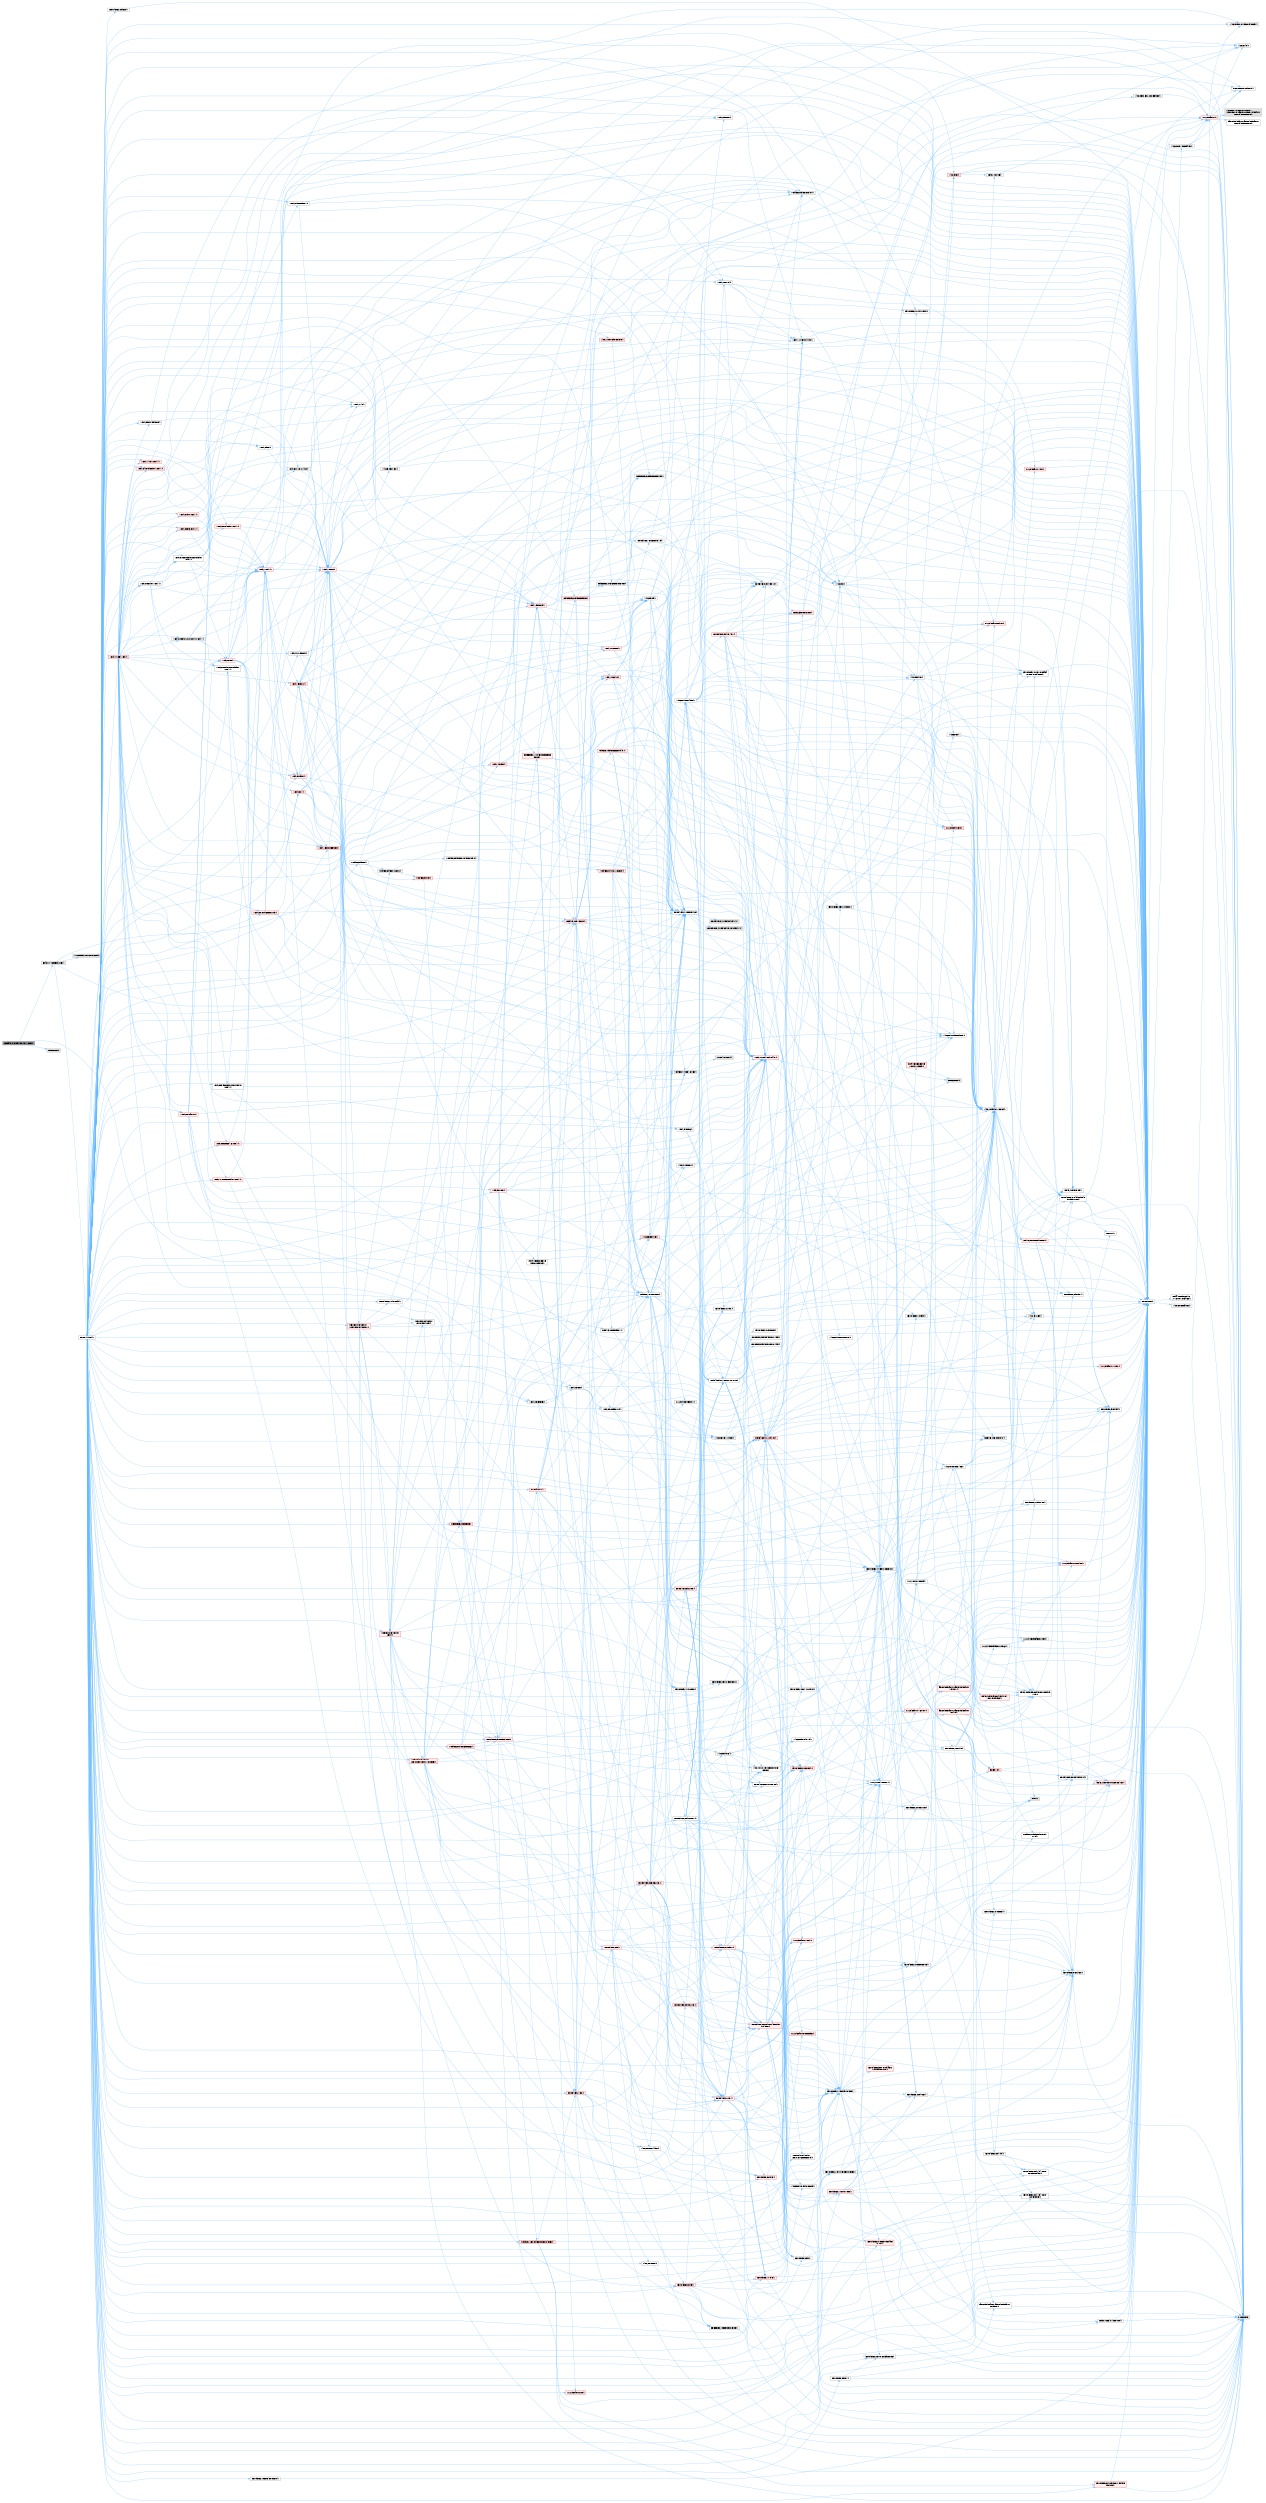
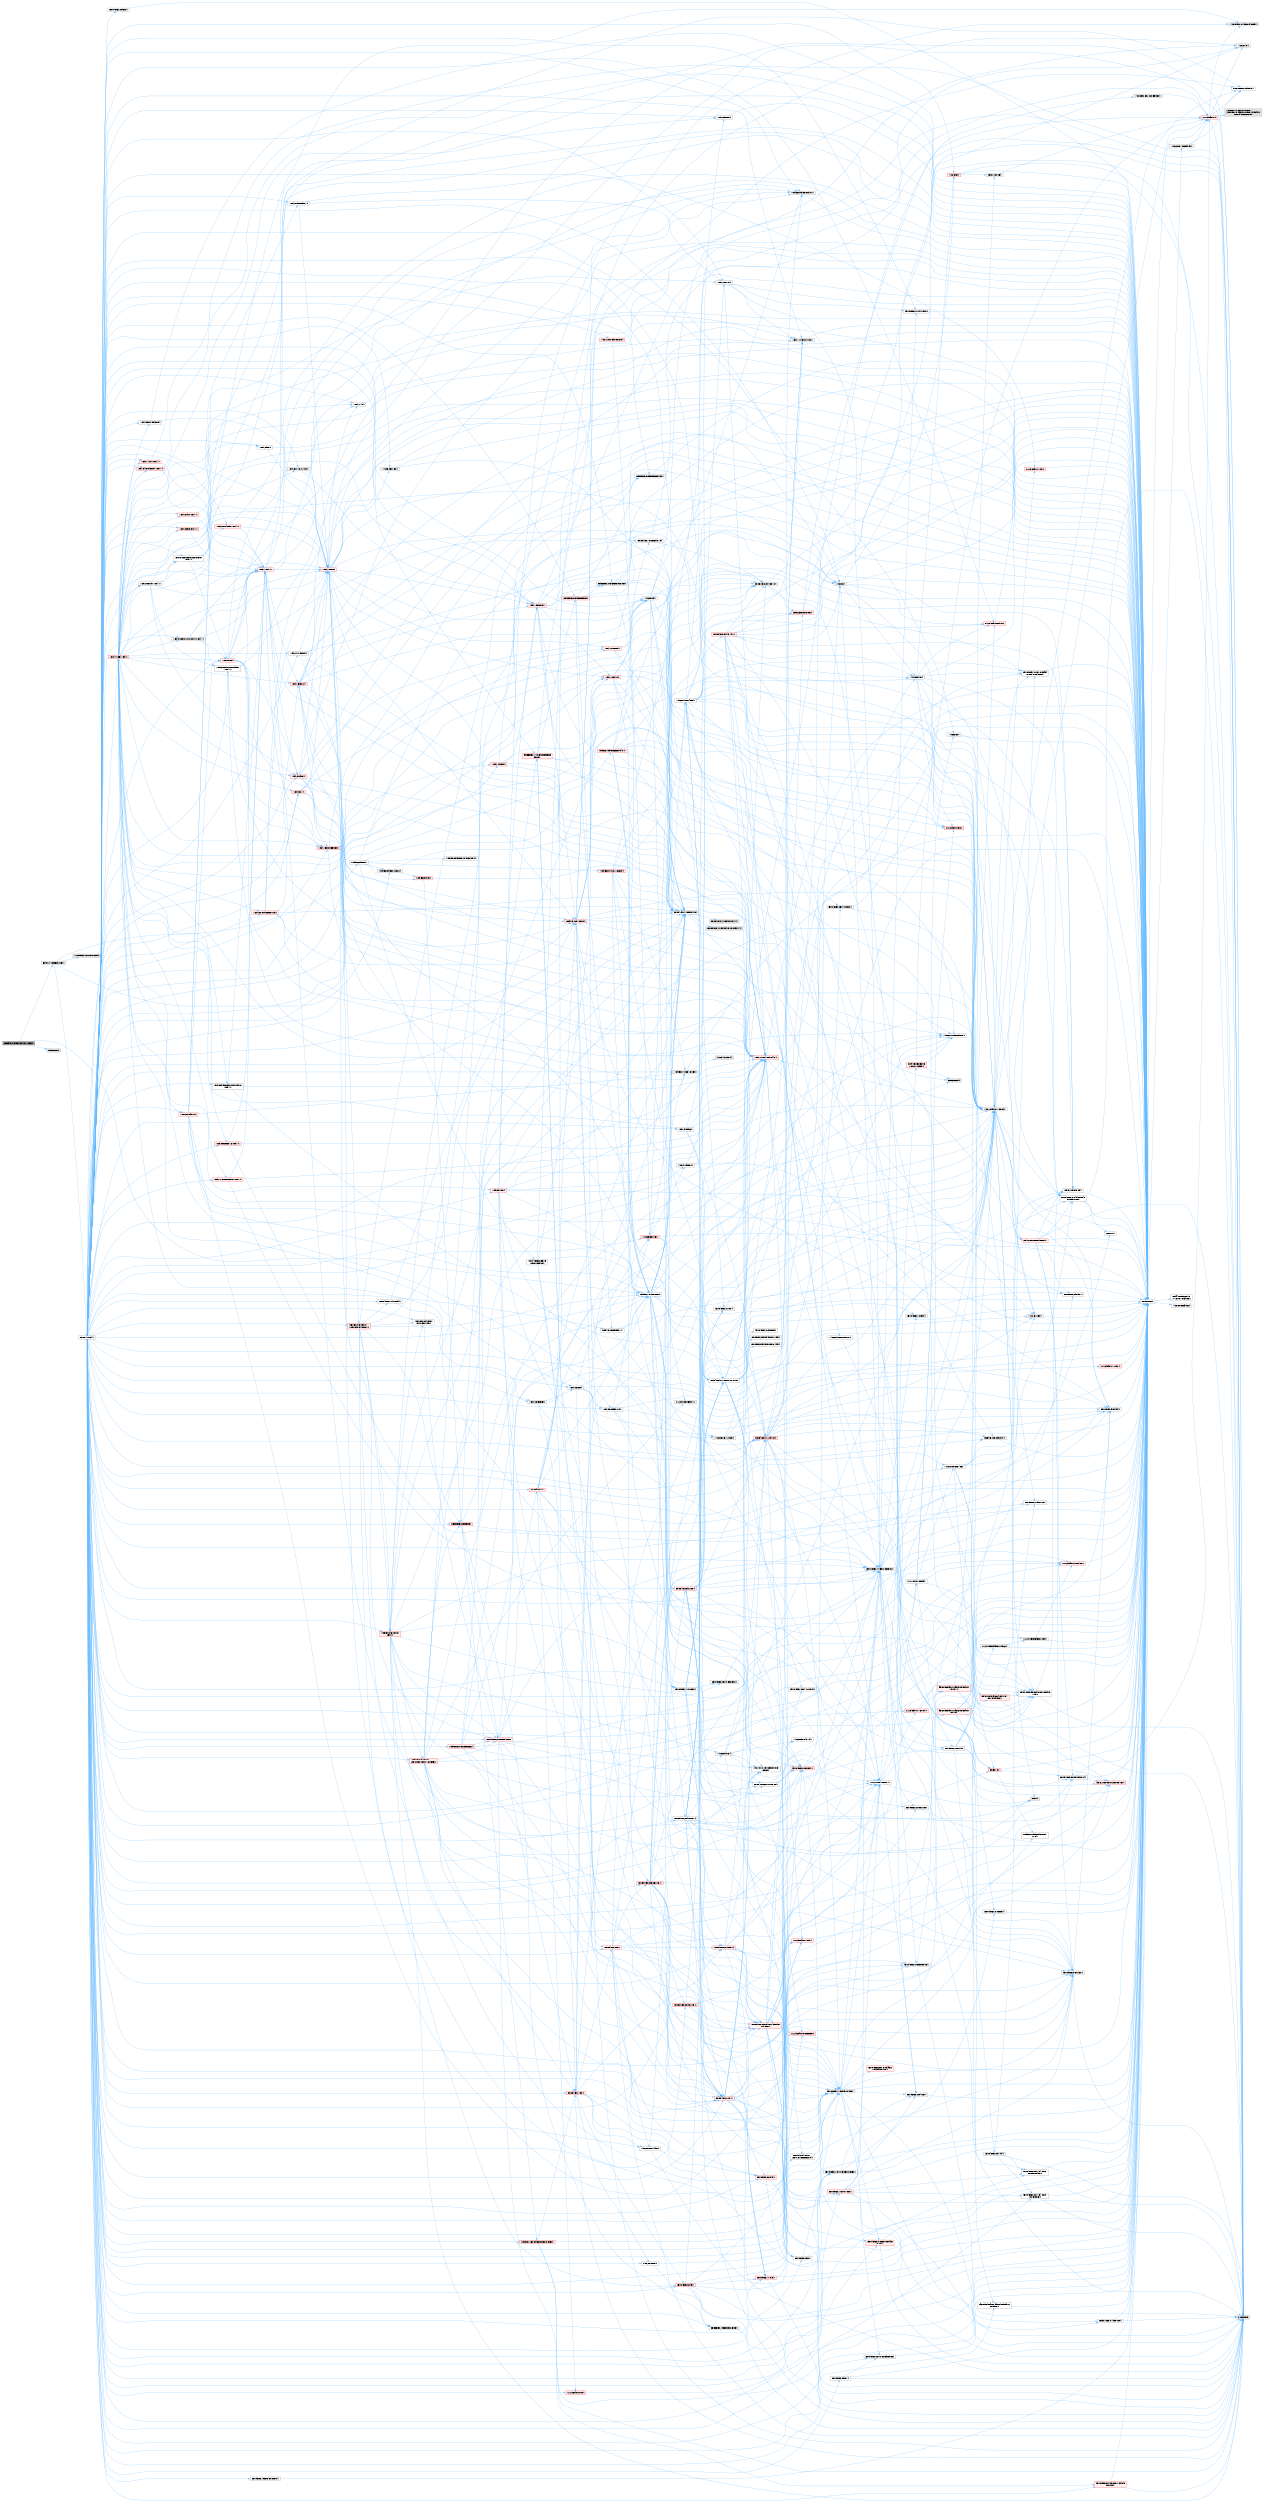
(1243, 123) -> none
(537, 865) -> (482, 867)
(803, 2186) -> none
